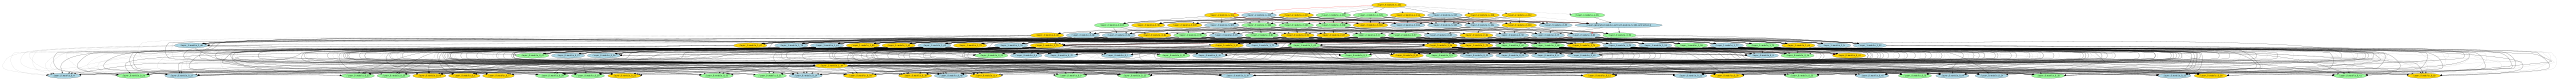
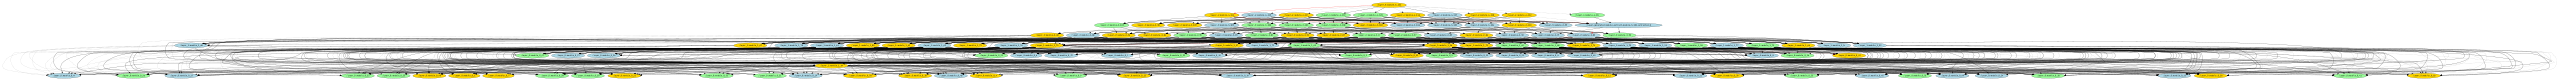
(1119, 35) -> (1119, 35)
(1134, 76) -> (1134, 76)
